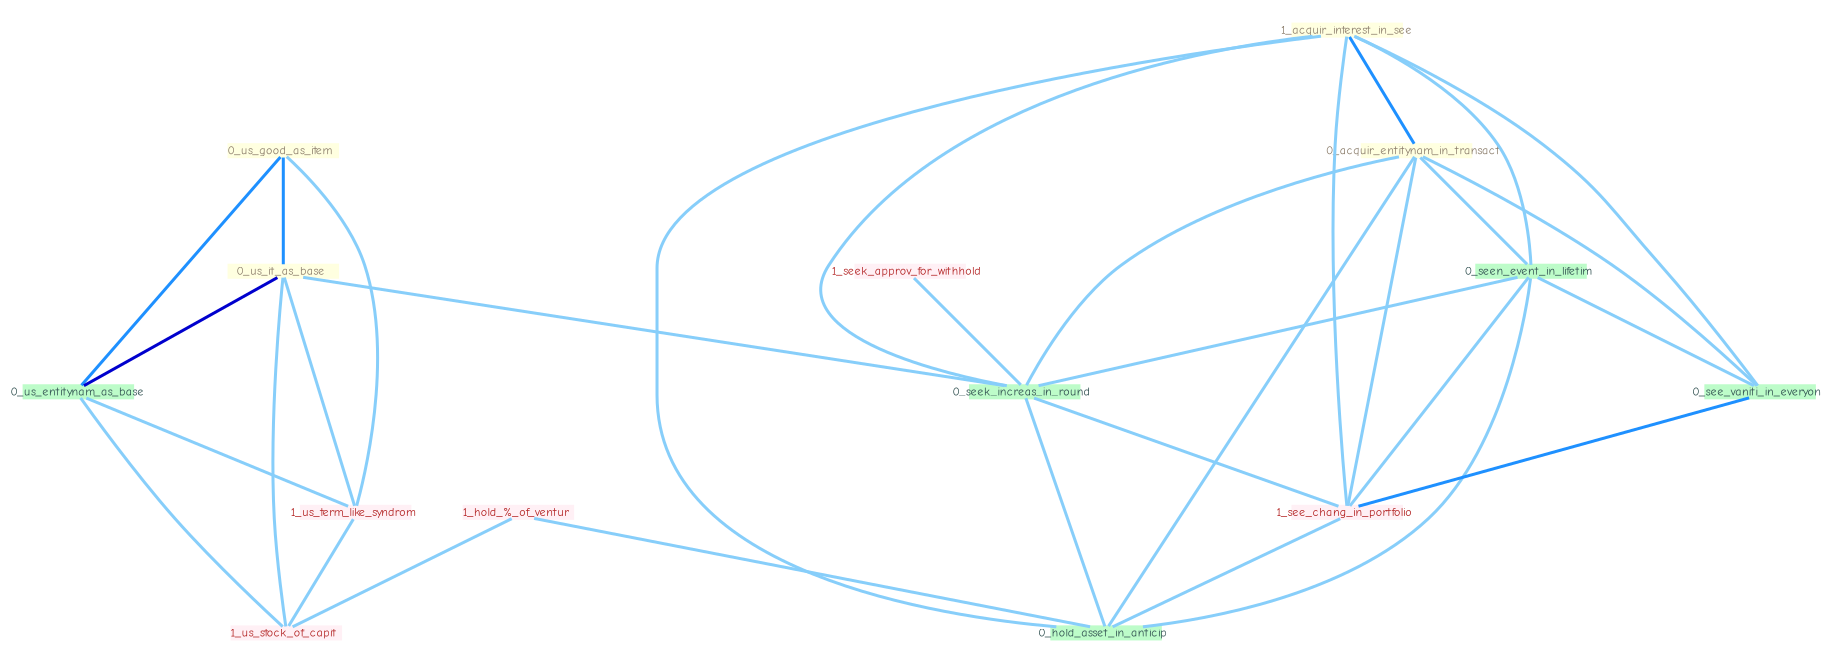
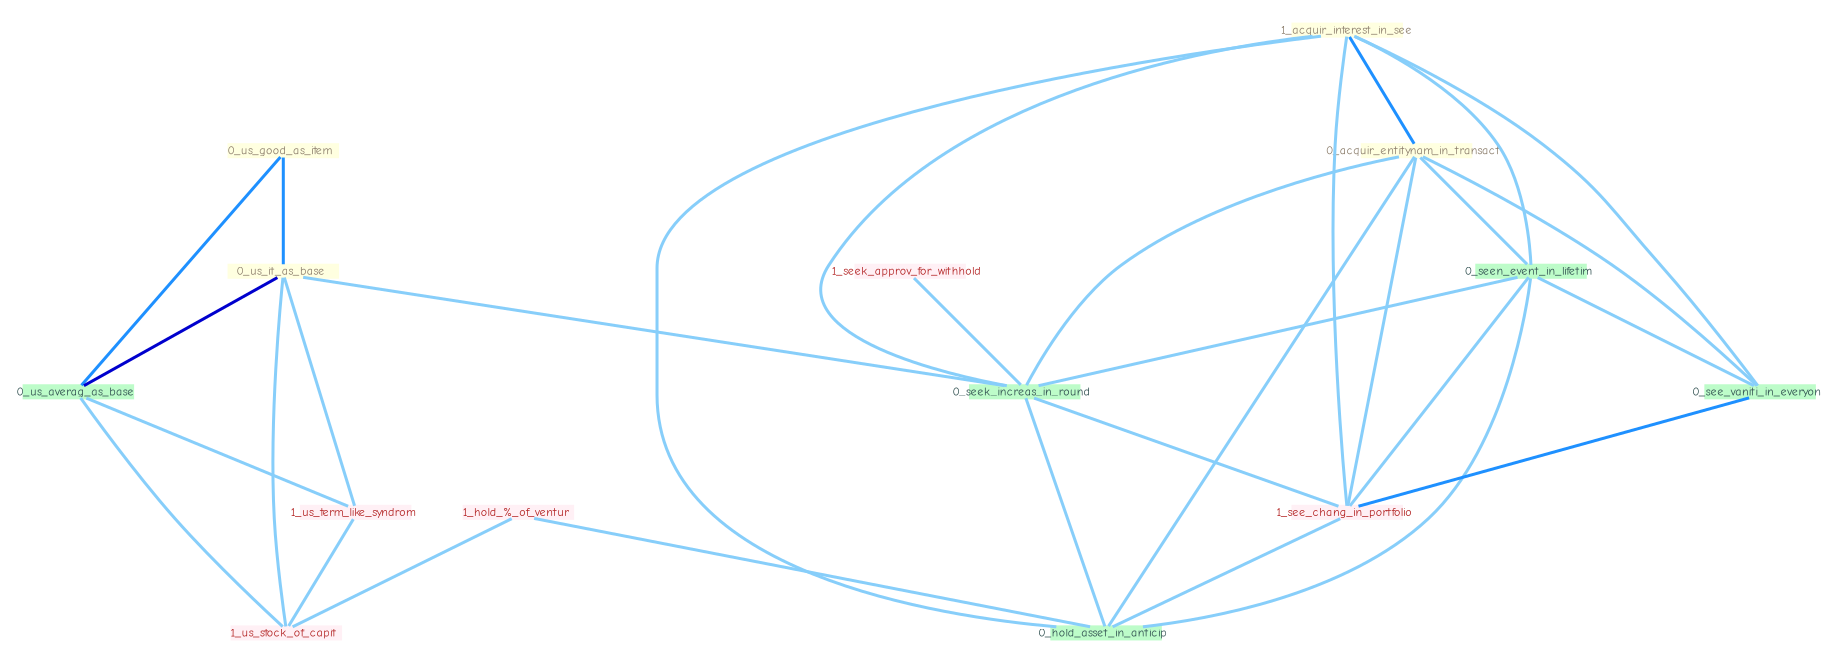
(375, 318) -> none
(78, 392) -> (78, 392)
